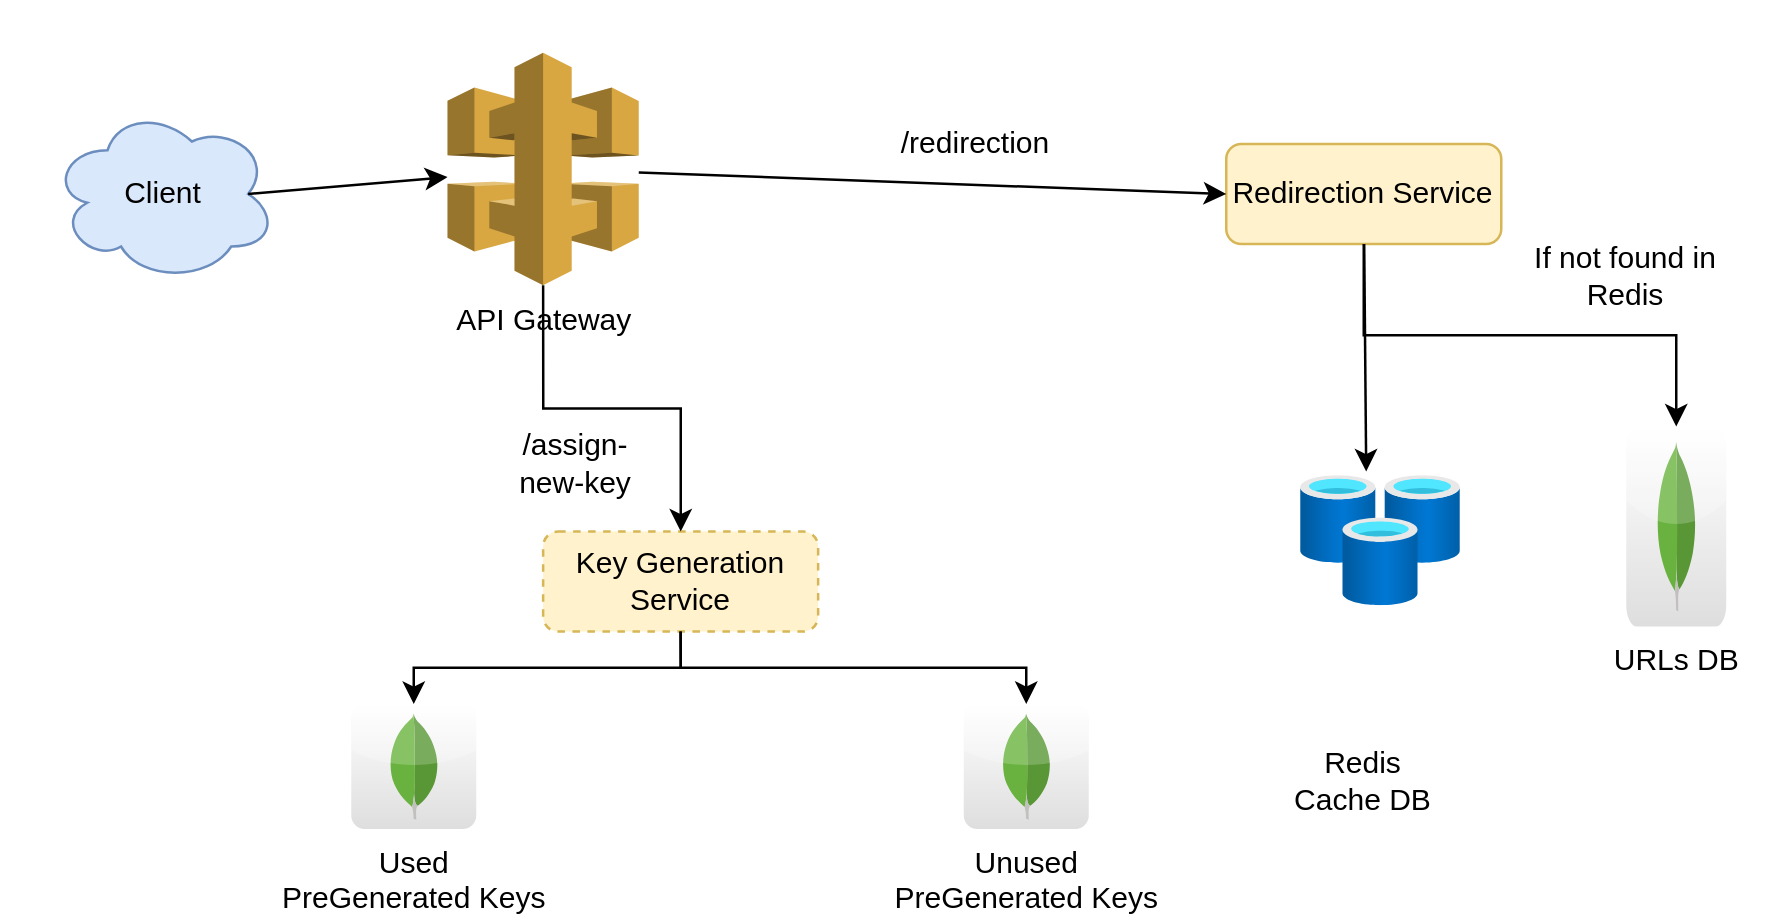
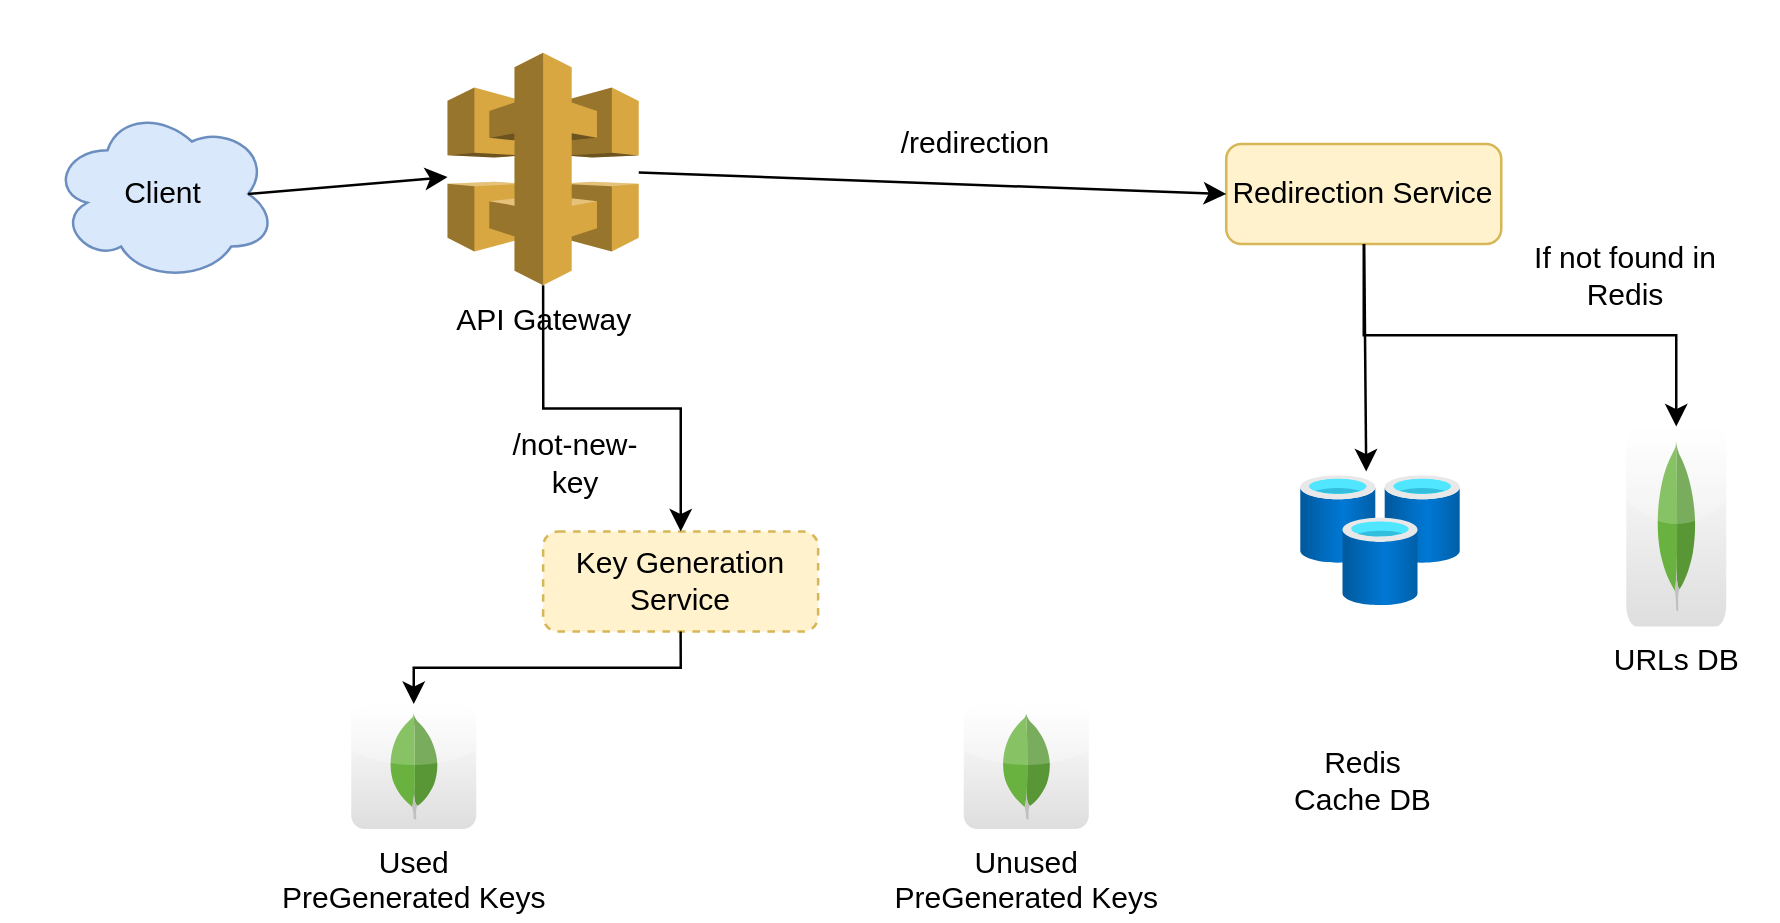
(576, 464) -> (576, 464)
(863, 668) -> none
